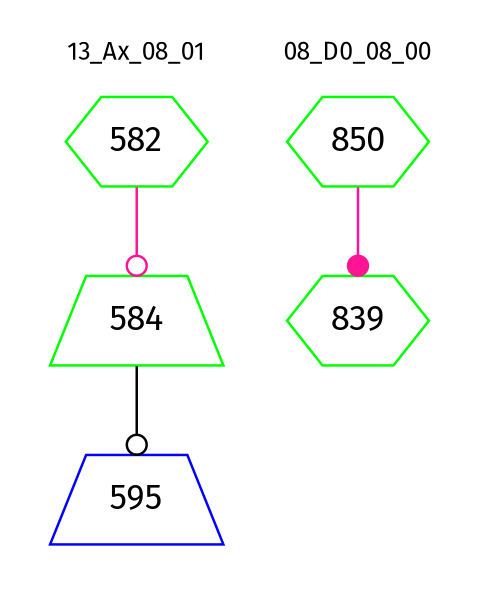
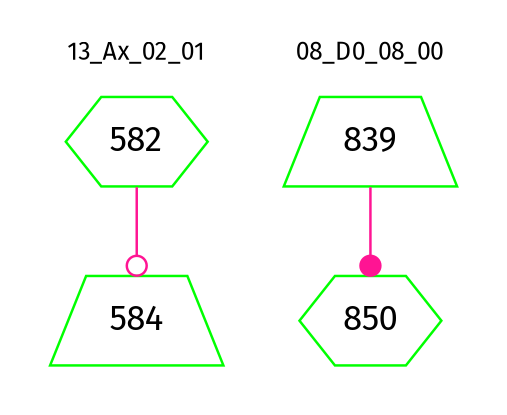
(137, 53) -> (137, 53)
(358, 221) -> (370, 221)
(358, 321) -> (370, 142)
(137, 500) -> none
